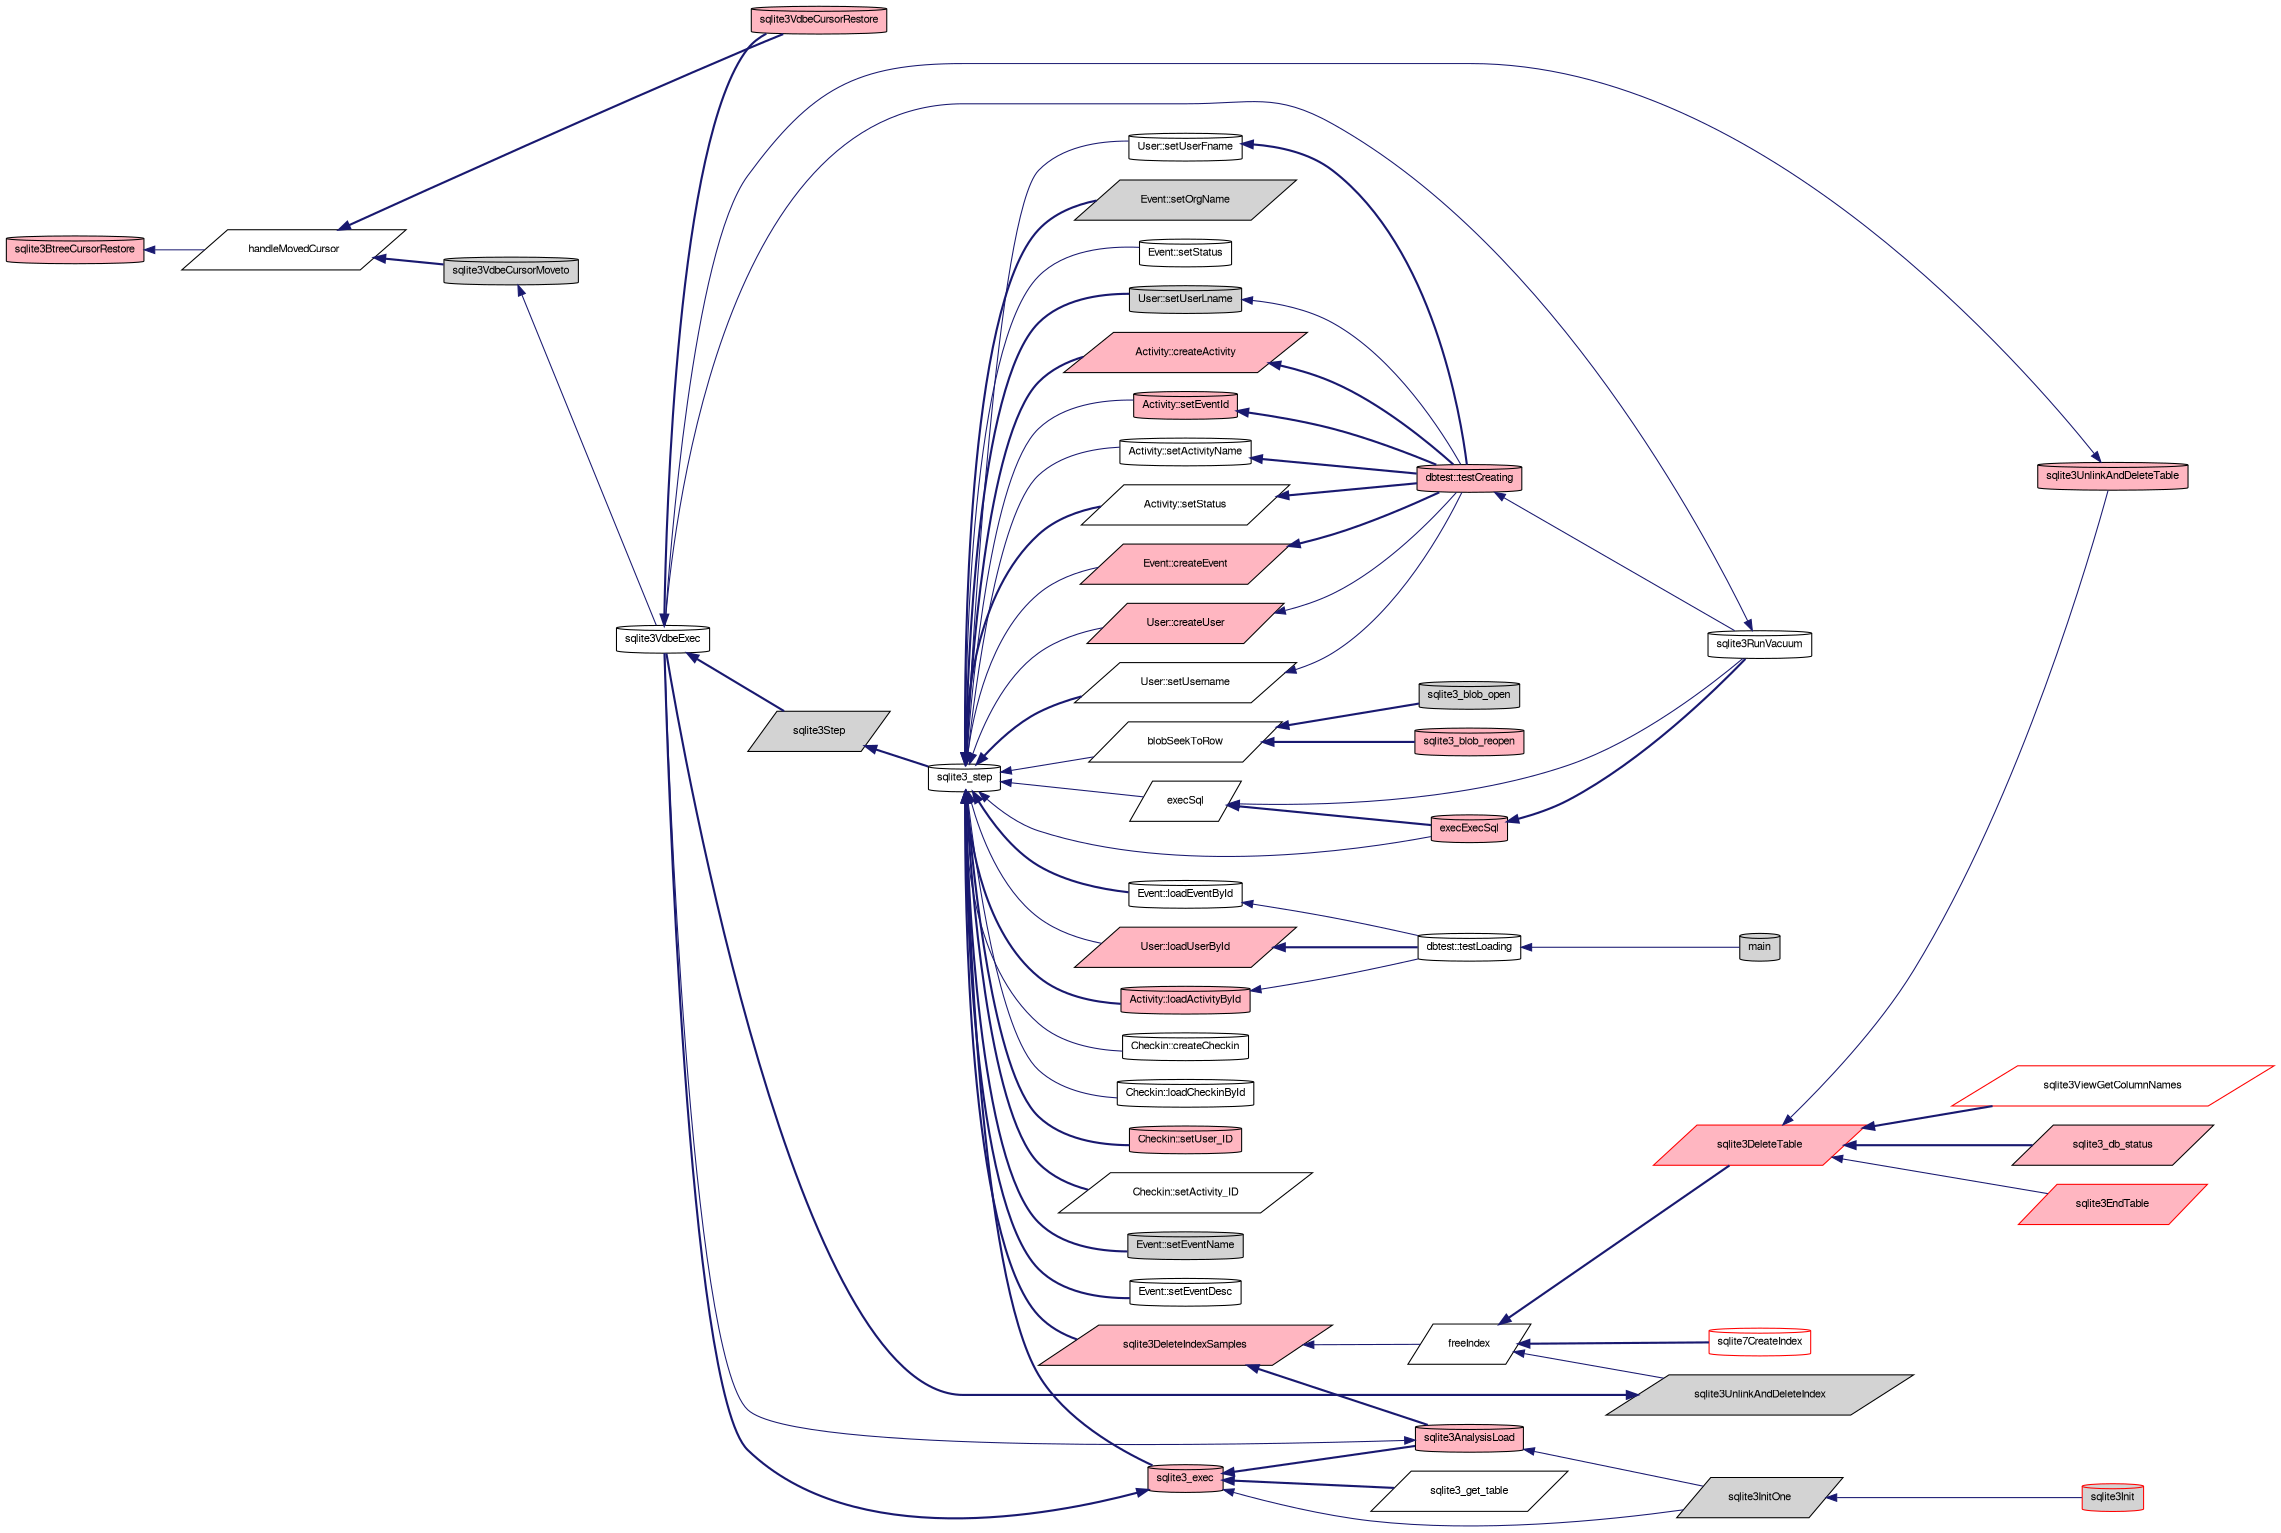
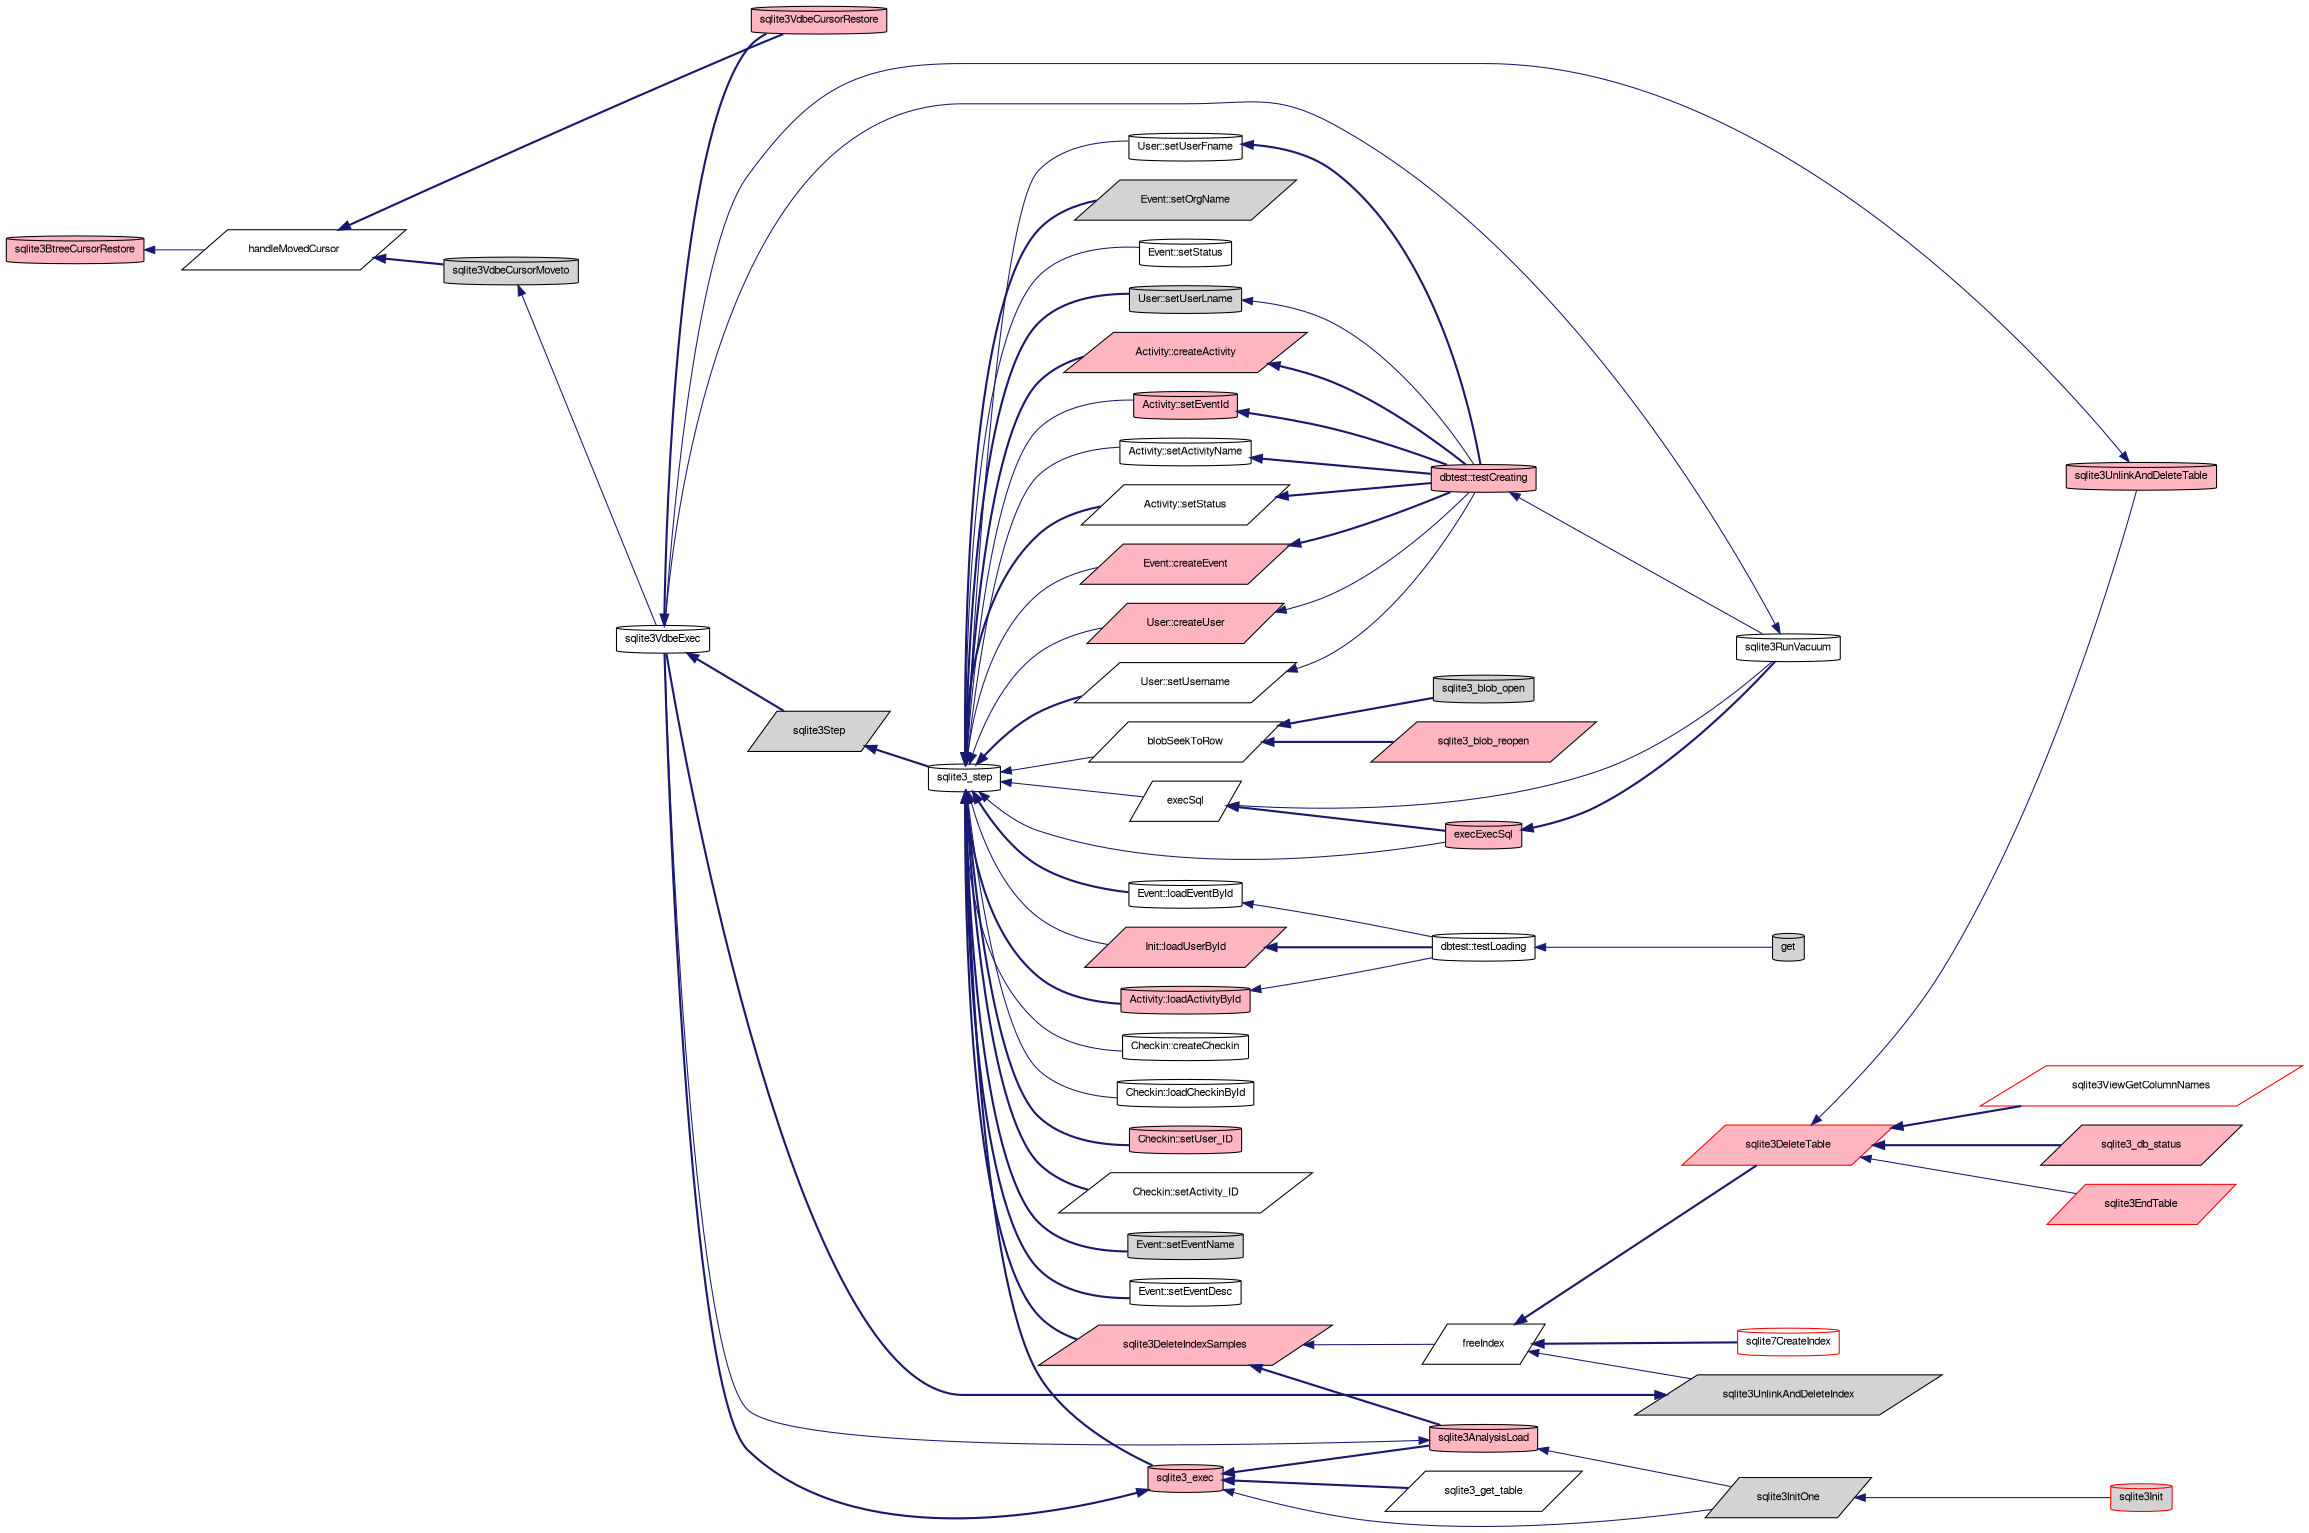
(1469, 742) -> (1484, 742)
(1186, 947) -> (1186, 947)
(1760, 947) -> (1788, 947)
